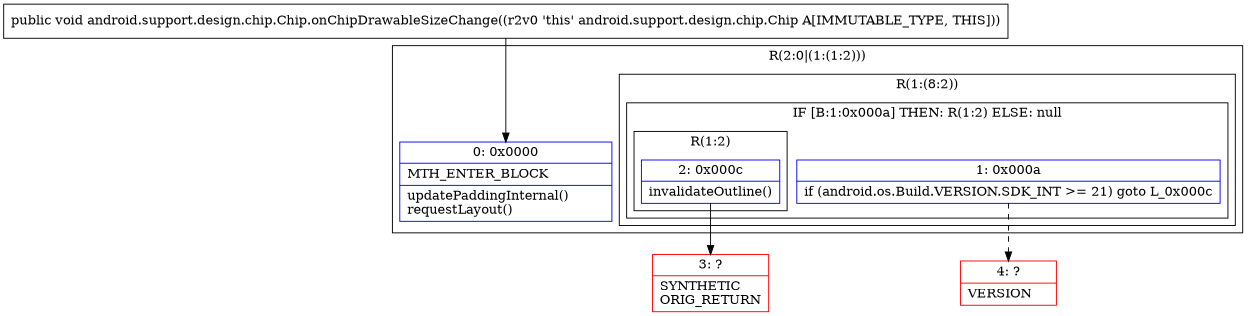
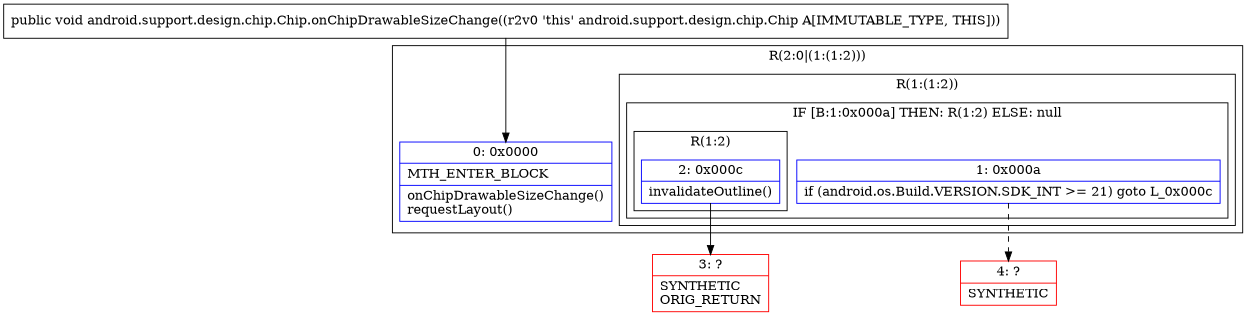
(927, 85) -> (927, 85)
(488, 196) -> (506, 196)
(1000, 294) -> (1008, 294)
